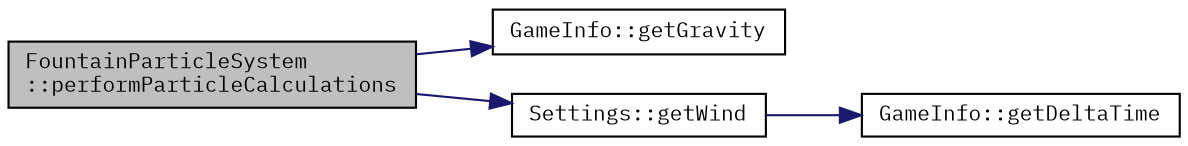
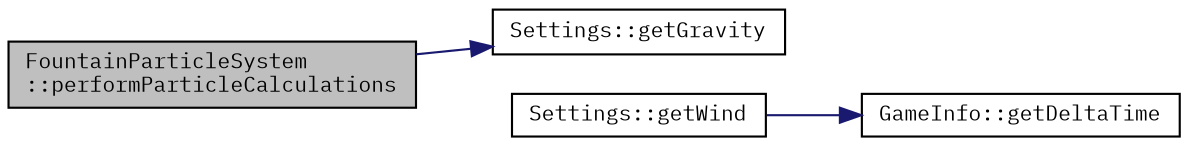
(639, 32) -> (639, 32)
(453, 98) -> none
